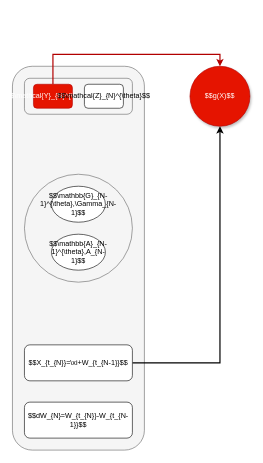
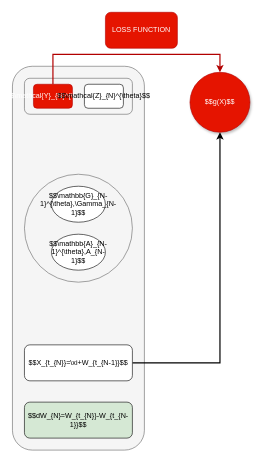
none -> (141, 30)
(220, 96) -> (220, 102)
(78, 420) -> (78, 420)
